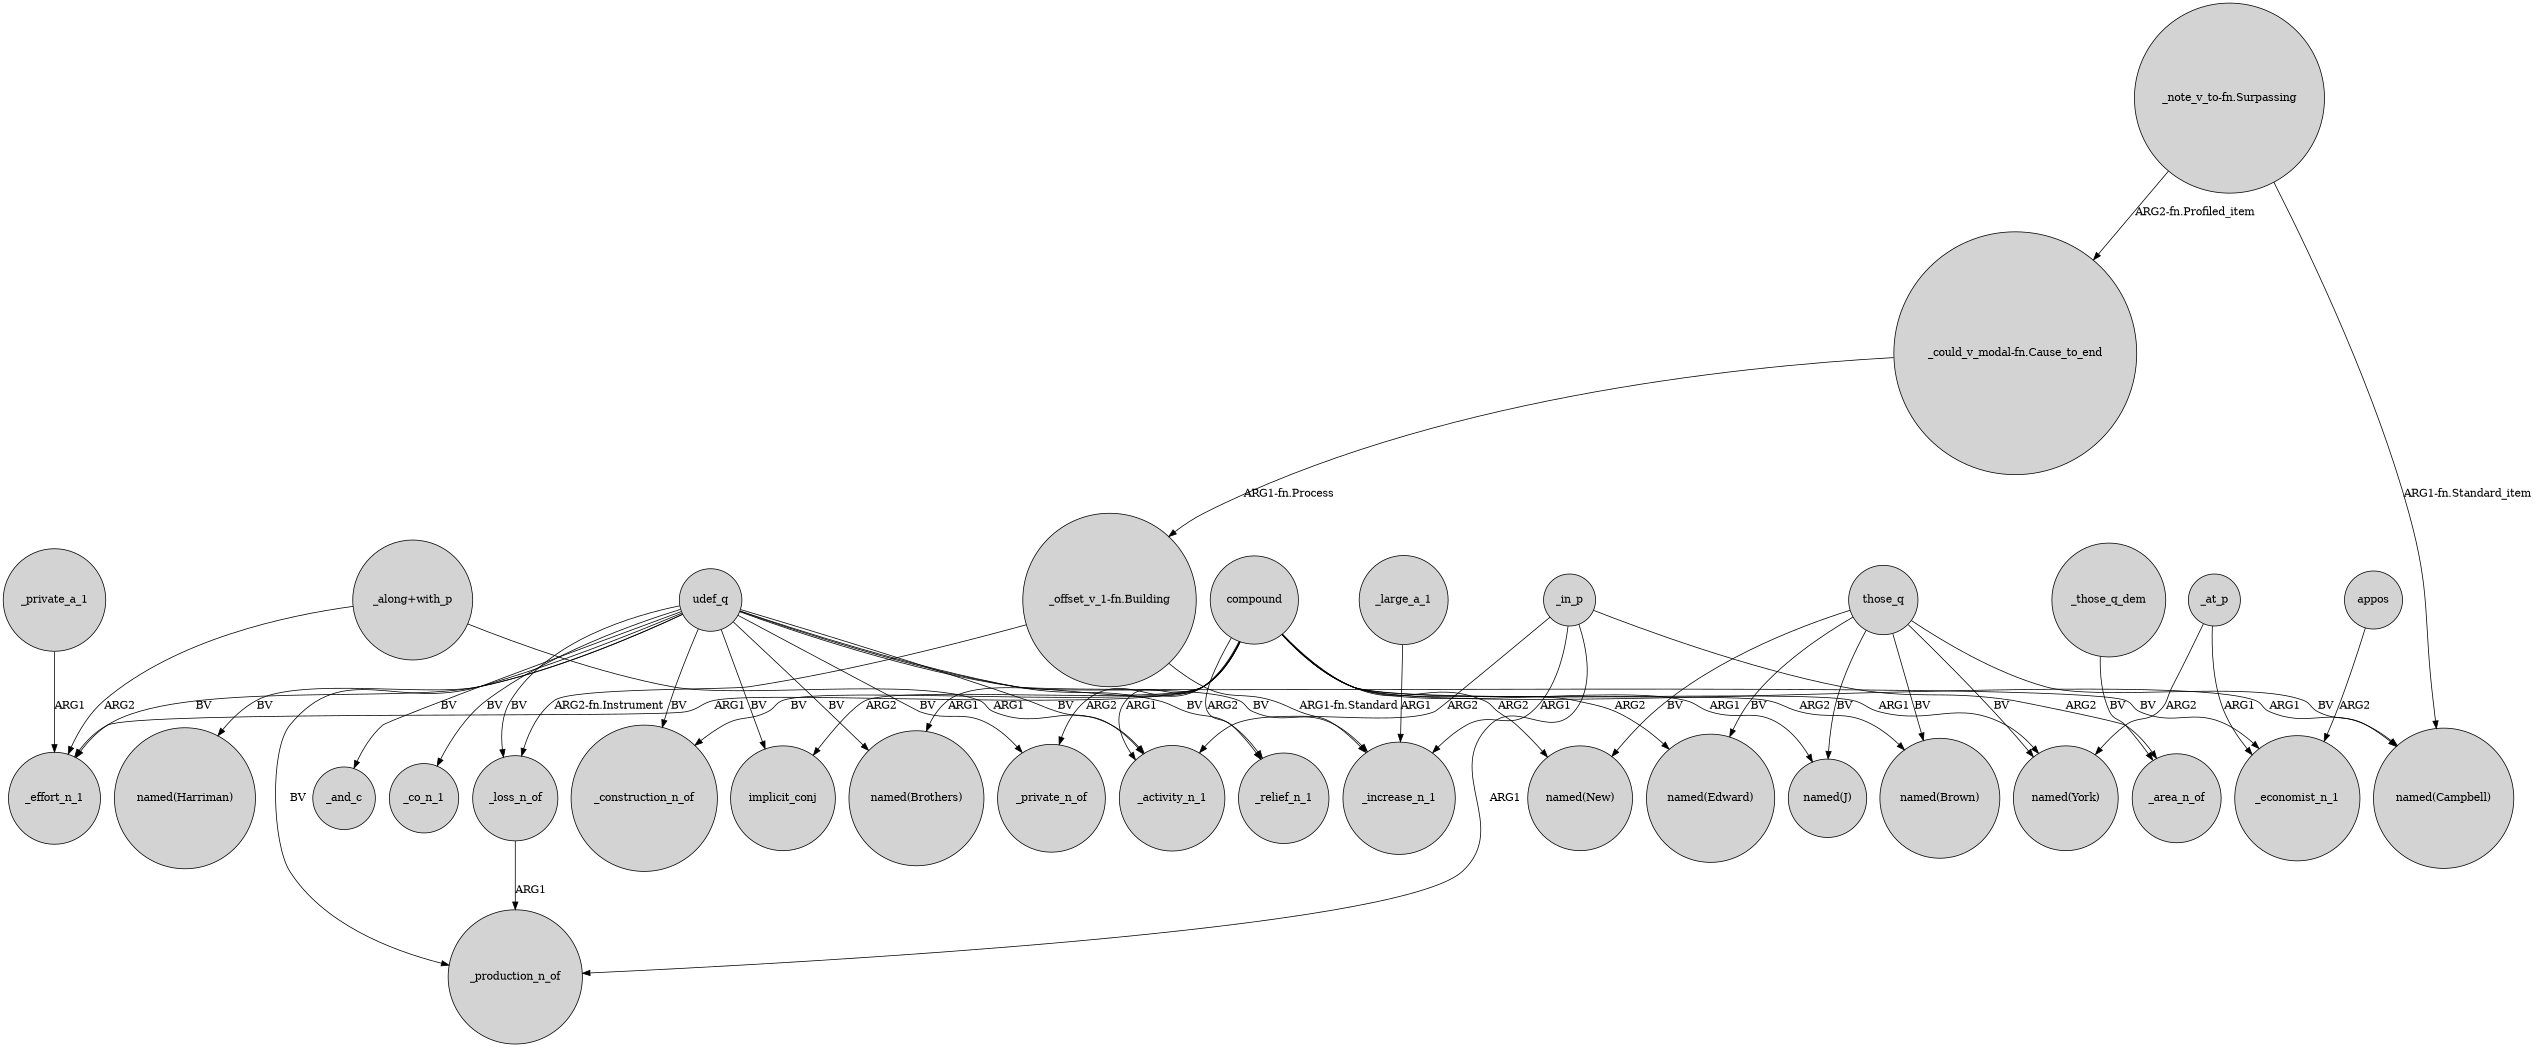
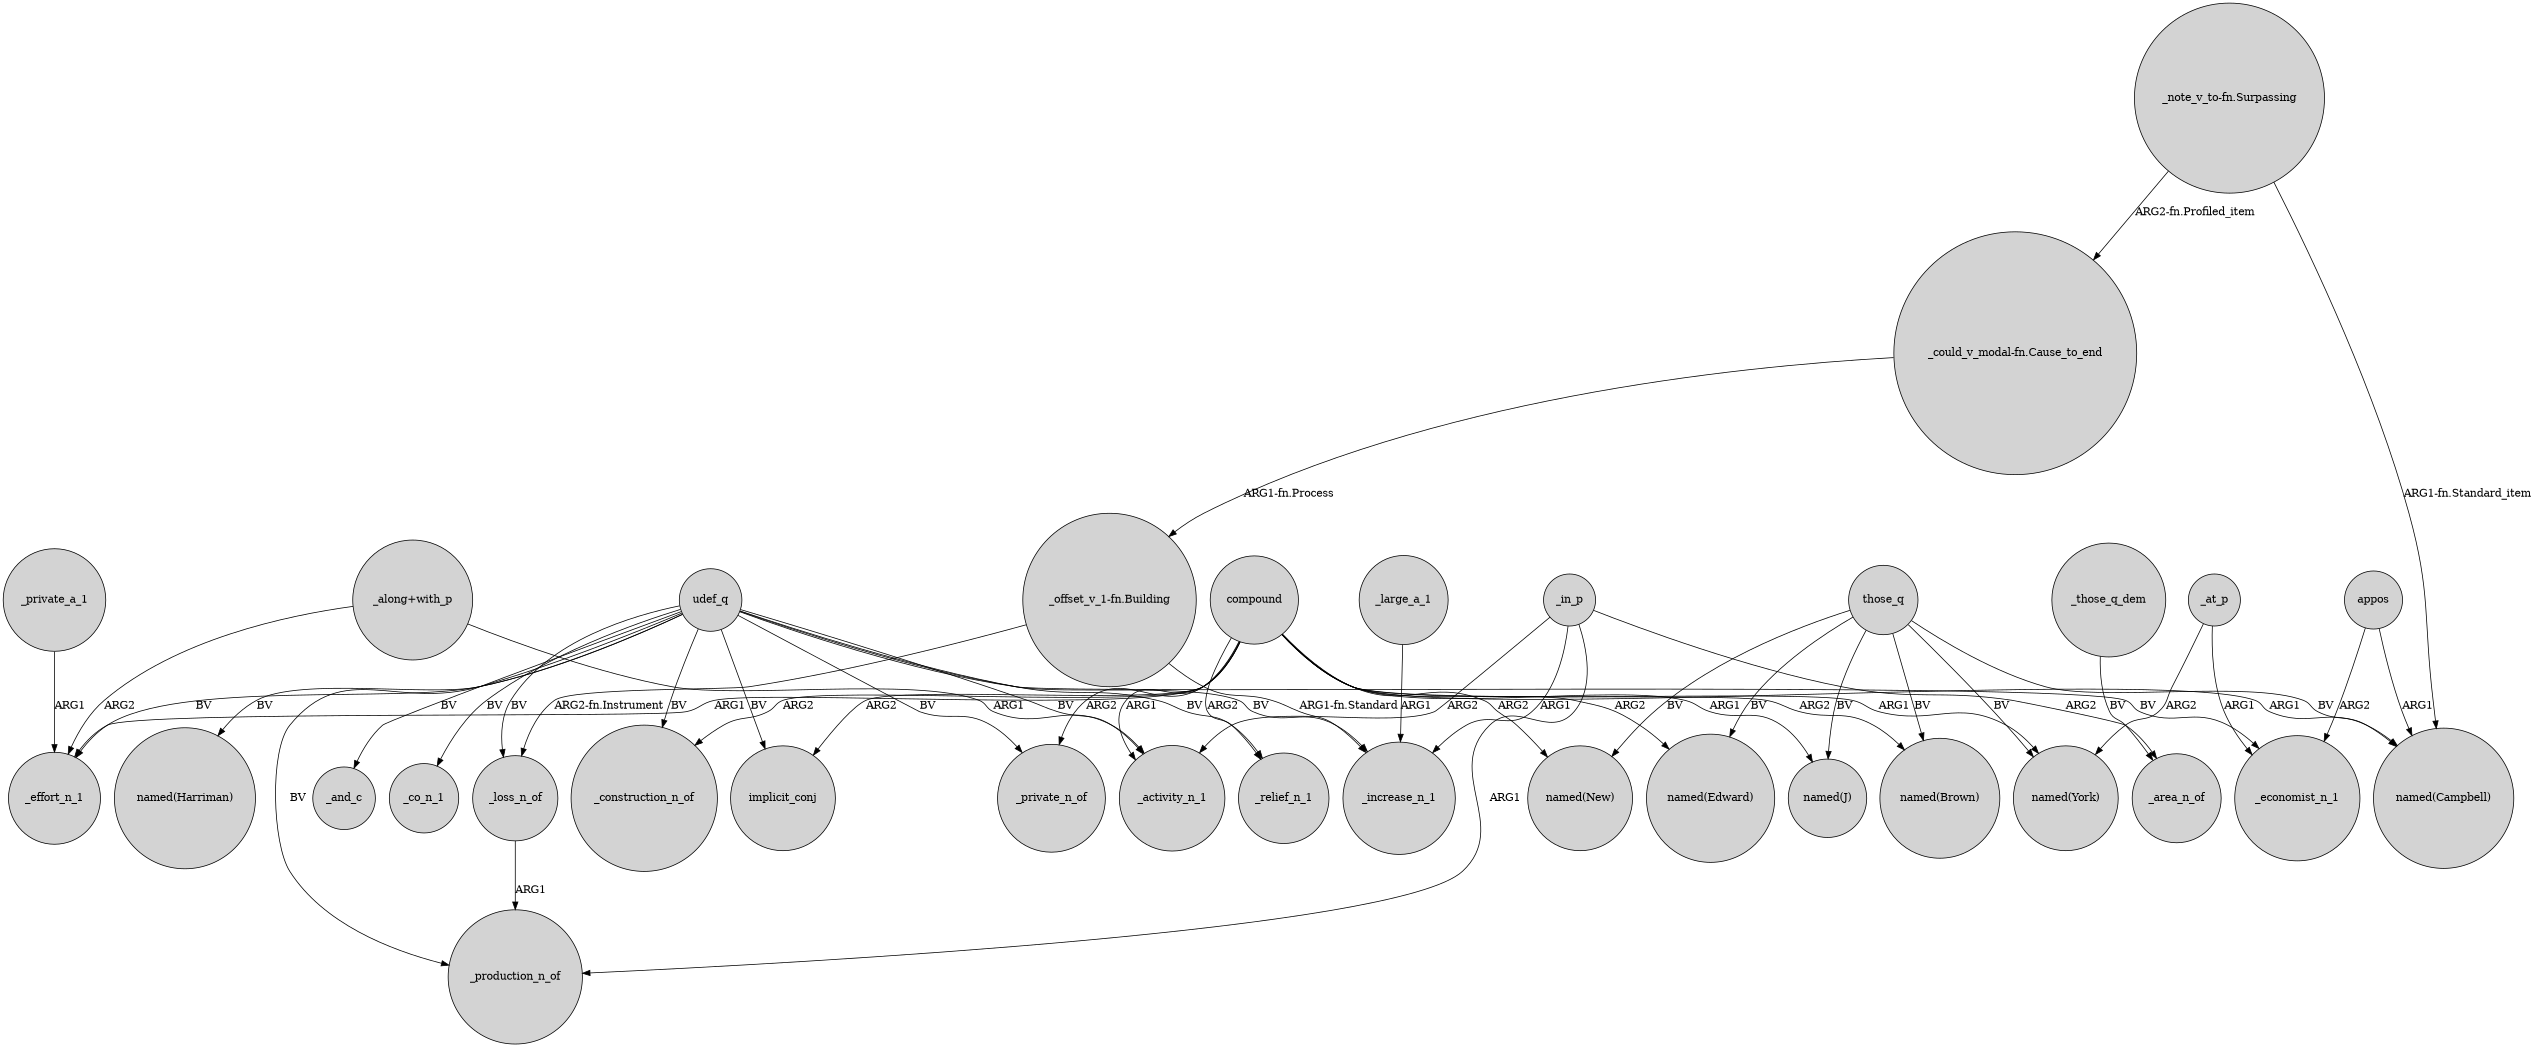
none -> (2392, 679)
(798, 706) -> (798, 706)
(916, 798) -> none
